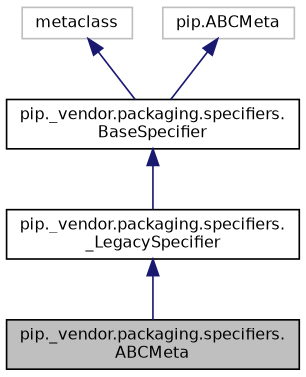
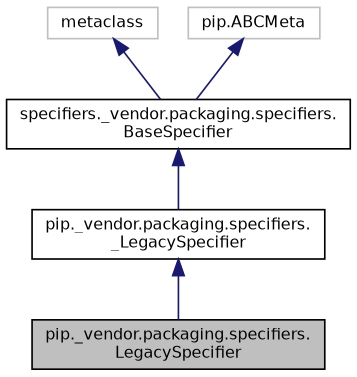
(153, 124) -> (178, 124)
(153, 345) -> (178, 345)
